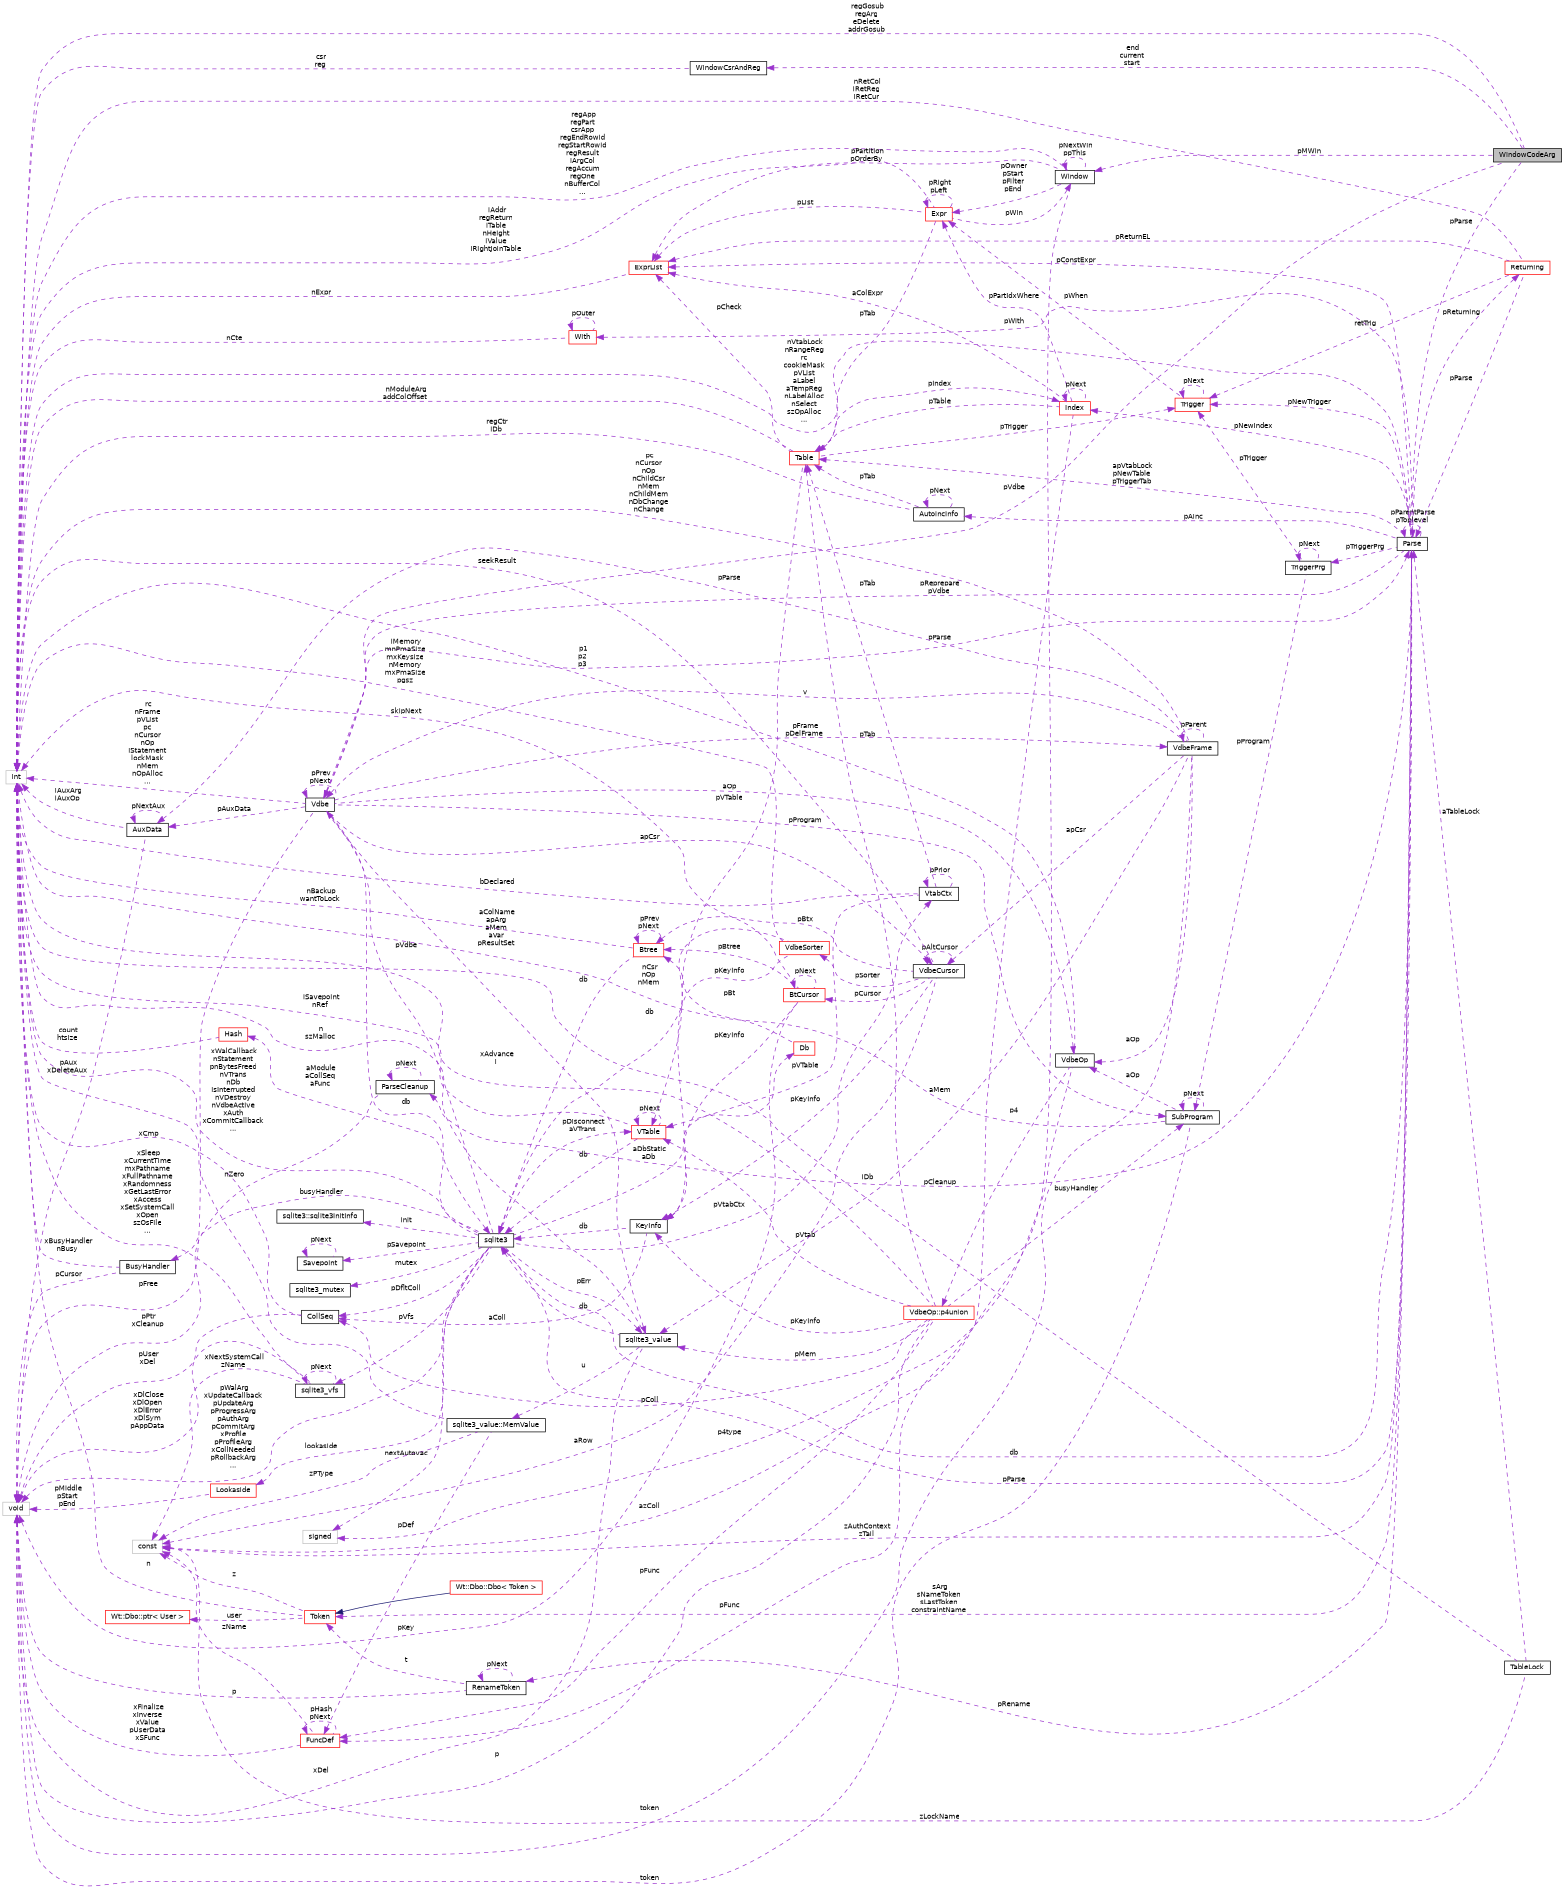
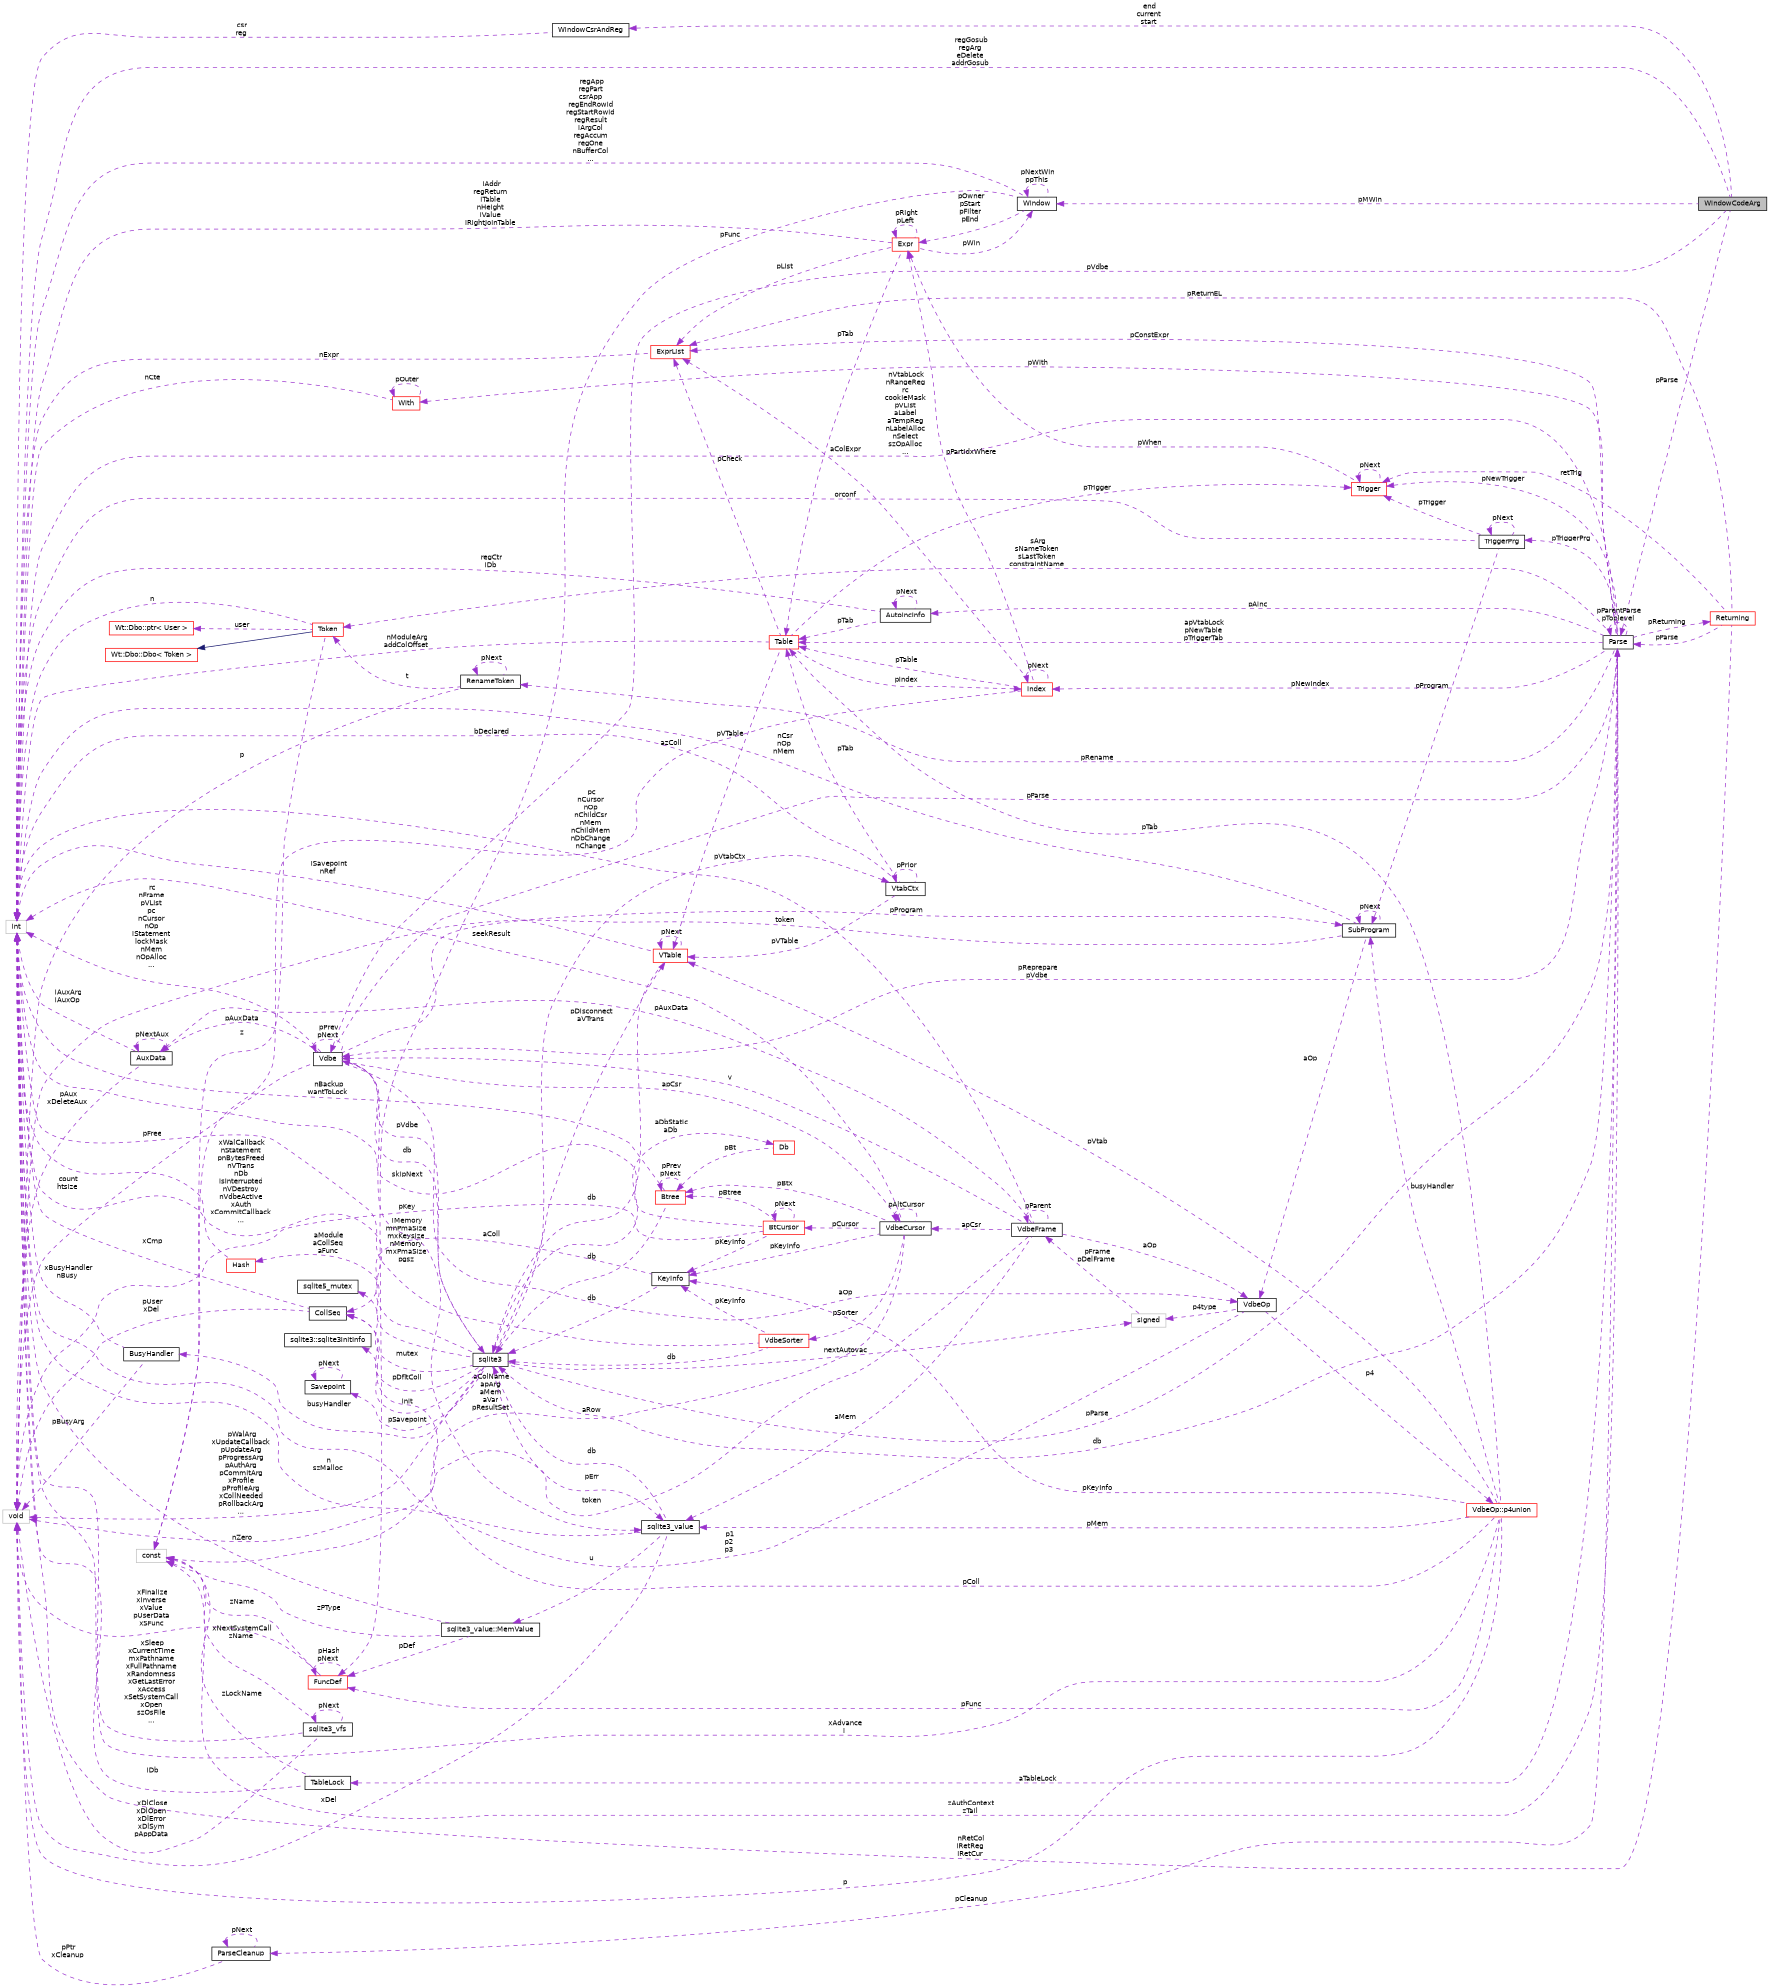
(899, 164) -> none
none -> (581, 498)
(728, 578) -> (670, 1008)
(745, 739) -> (1095, 1278)
(1470, 1109) -> (1506, 1779)
(67, 1274) -> (67, 1422)
(320, 1290) -> (328, 1287)
(424, 1330) -> none
(233, 1491) -> none
(399, 1601) -> (258, 640)
